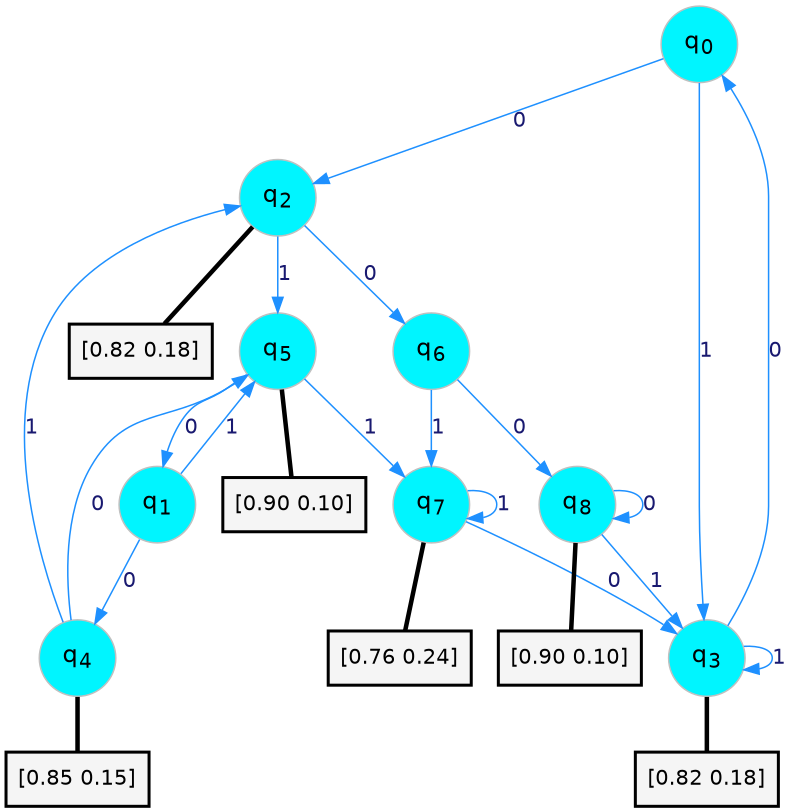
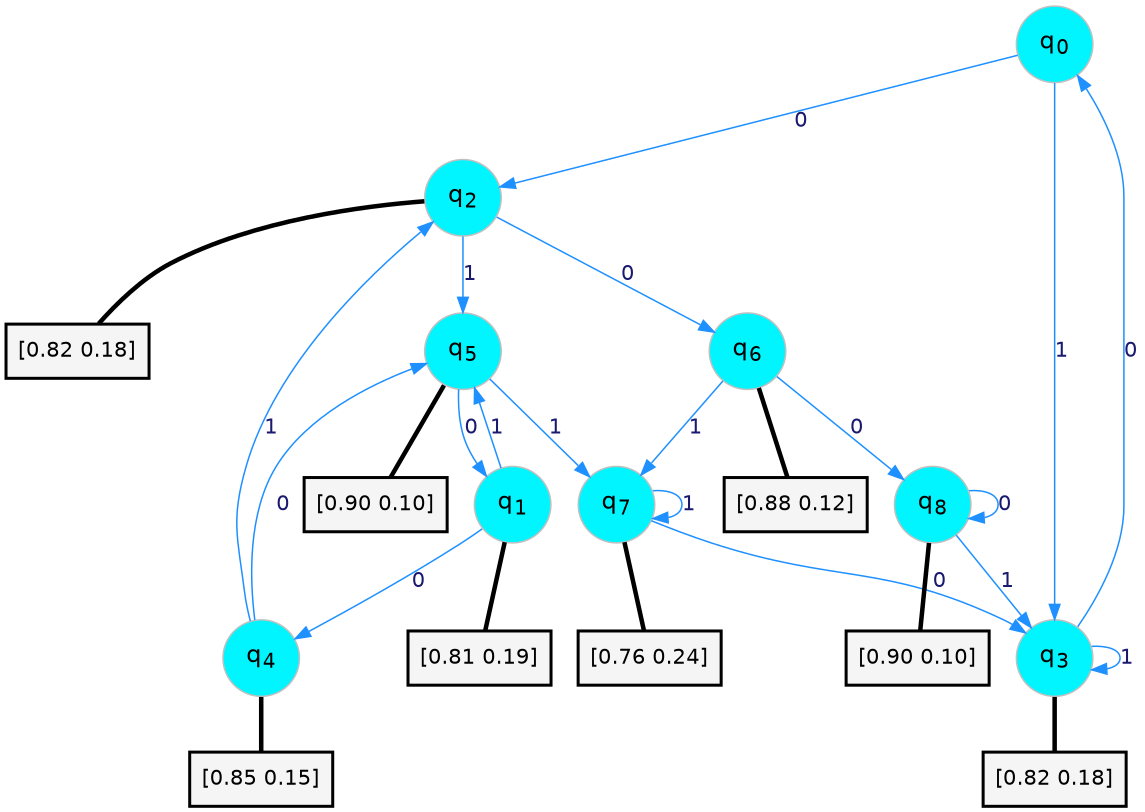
none -> (796, 505)
none -> (480, 658)
